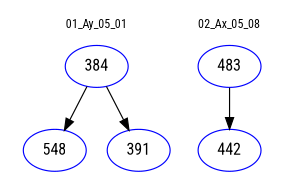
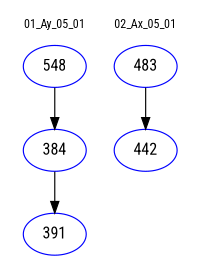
(230, 25) -> (146, 25)
(78, 103) -> (55, 103)
